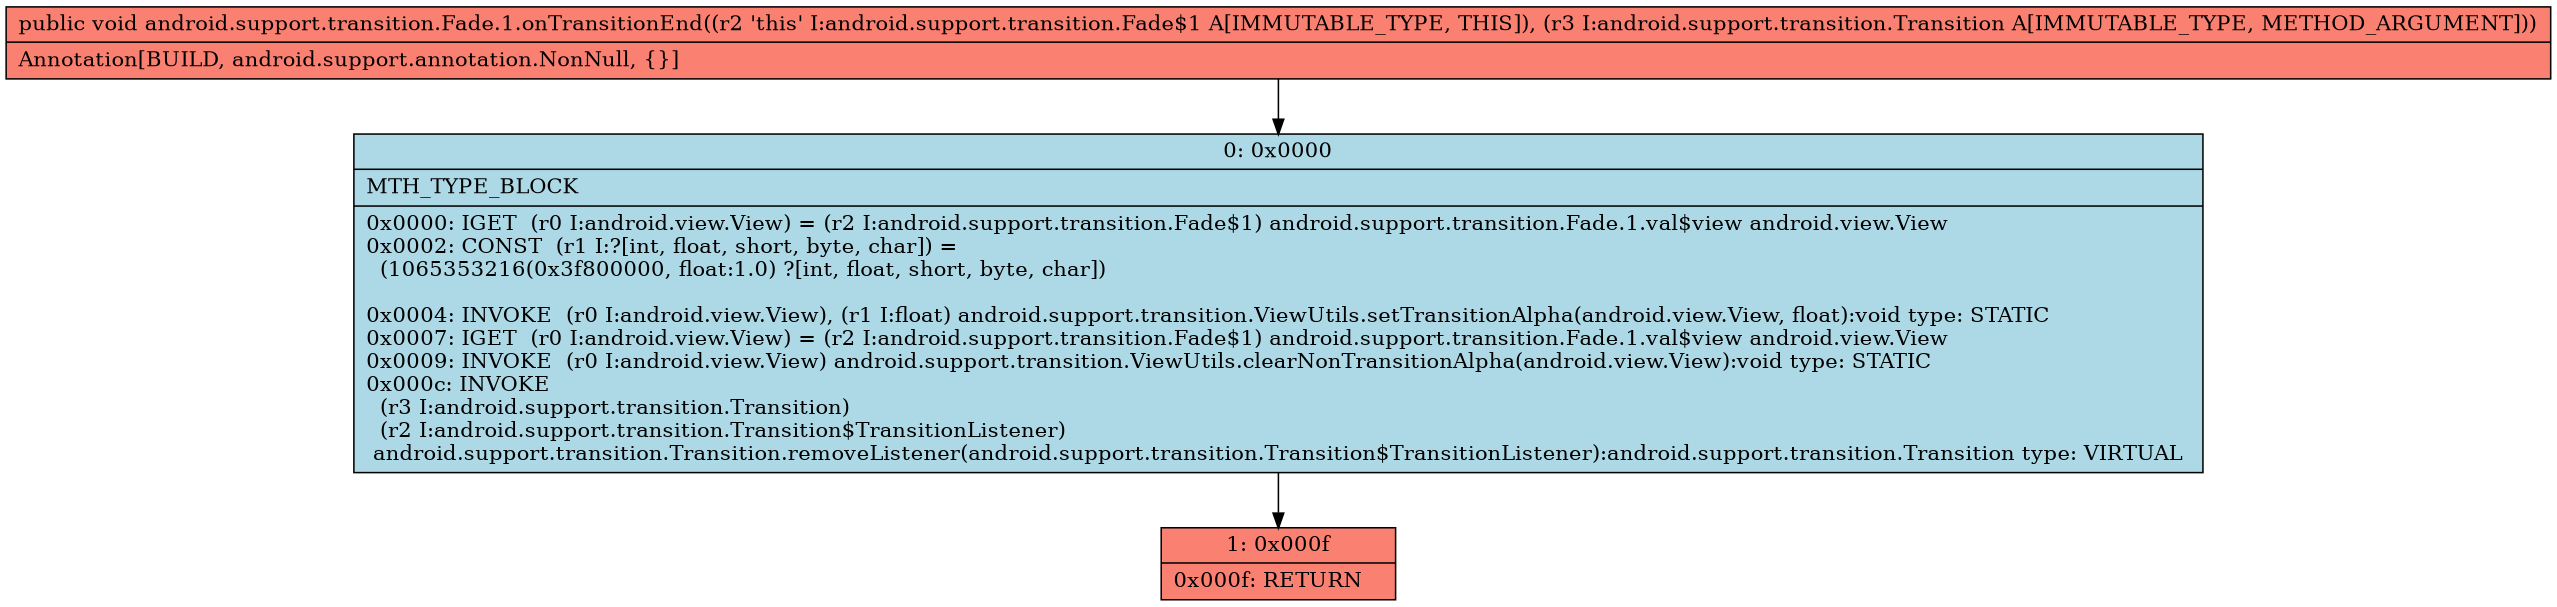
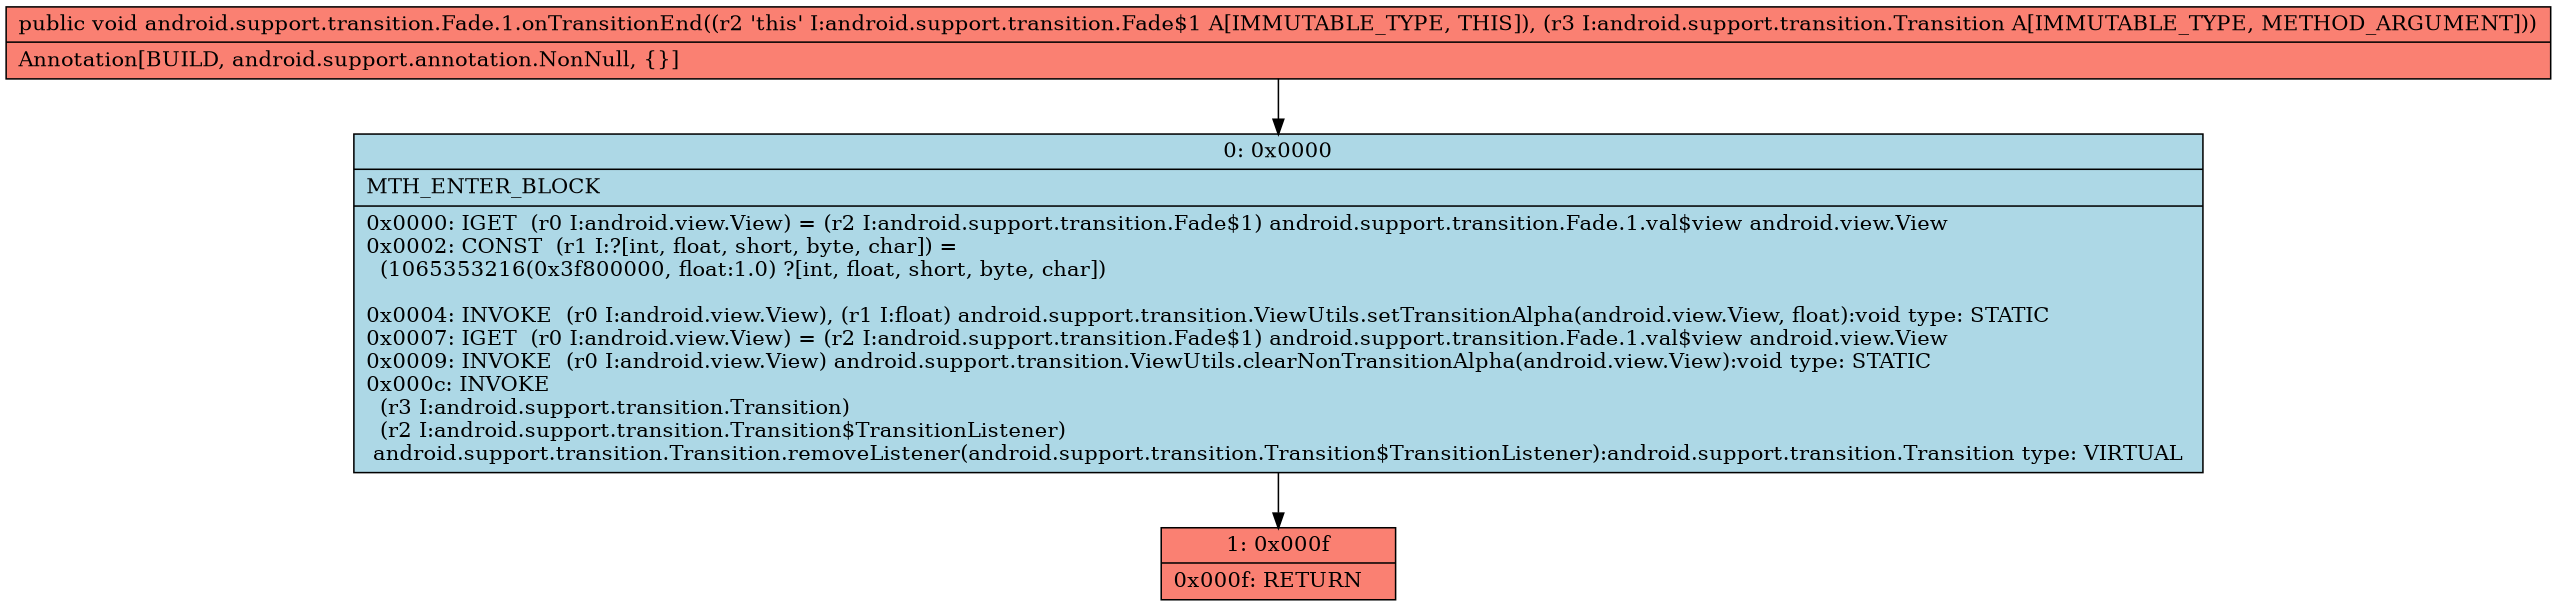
(473, 187) -> (484, 187)
